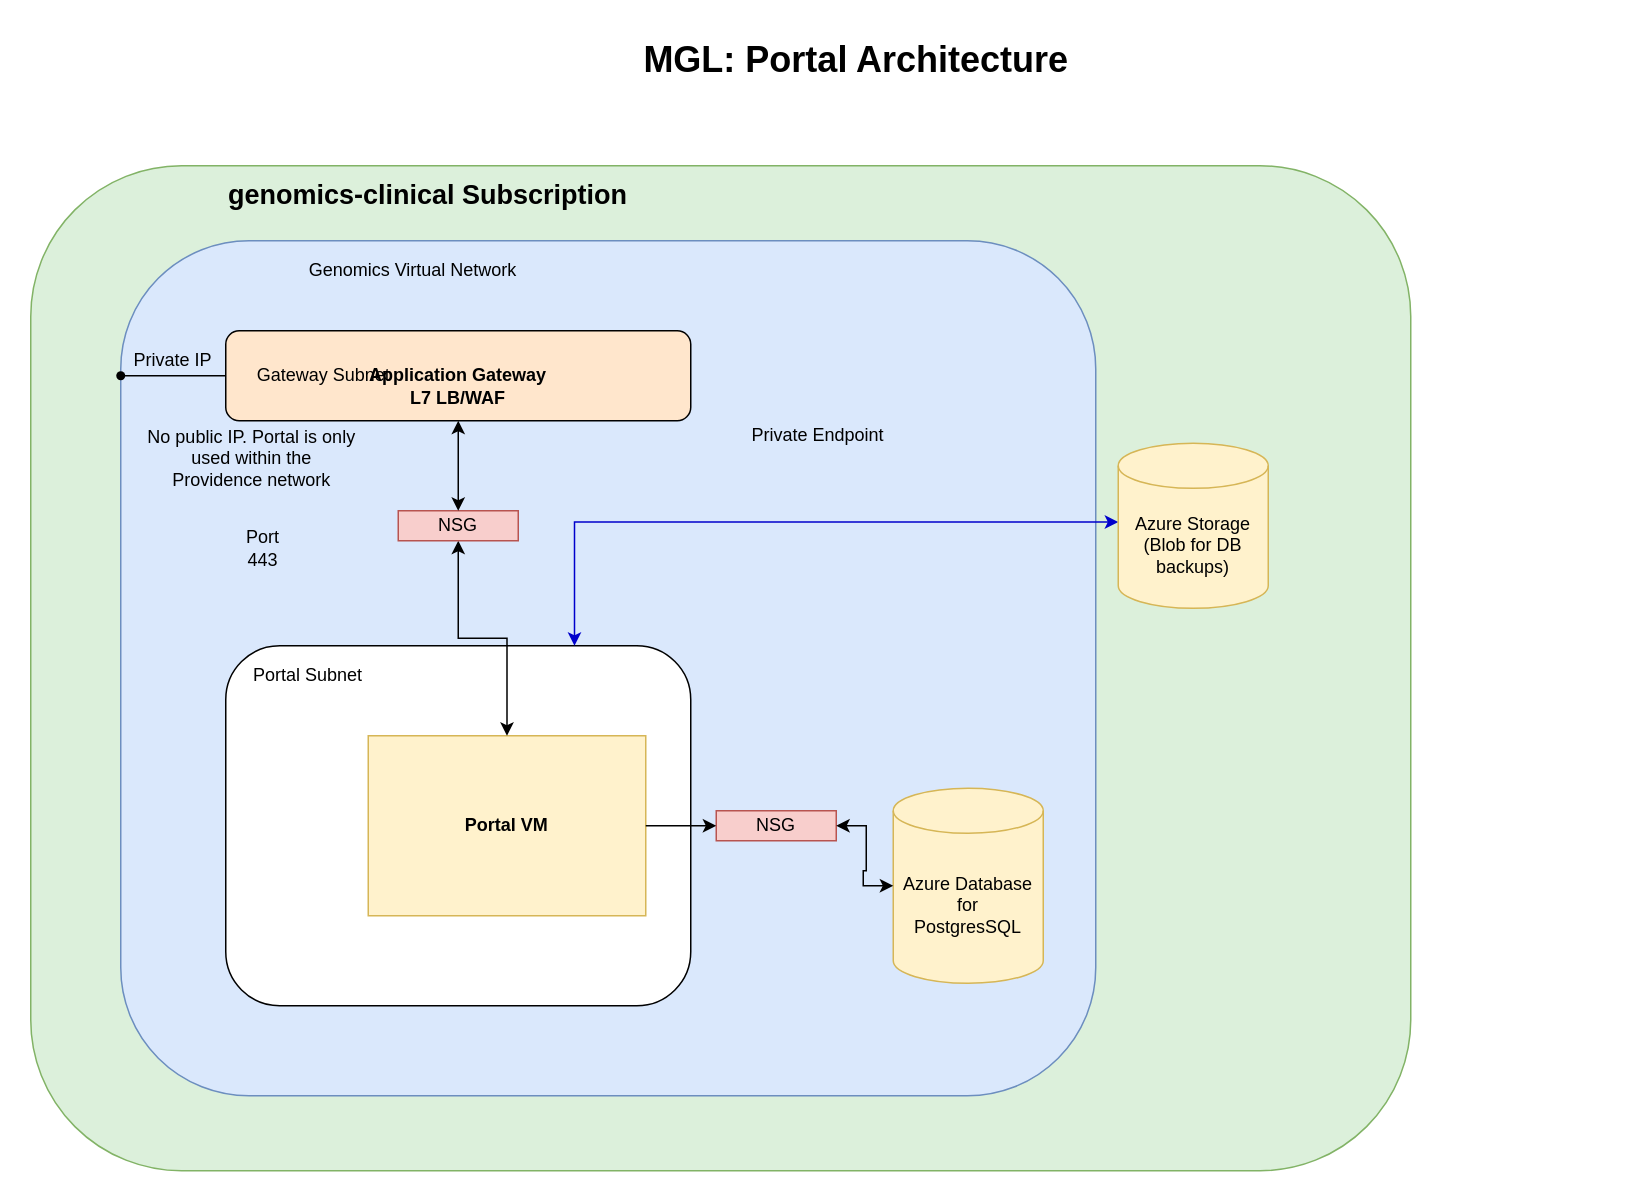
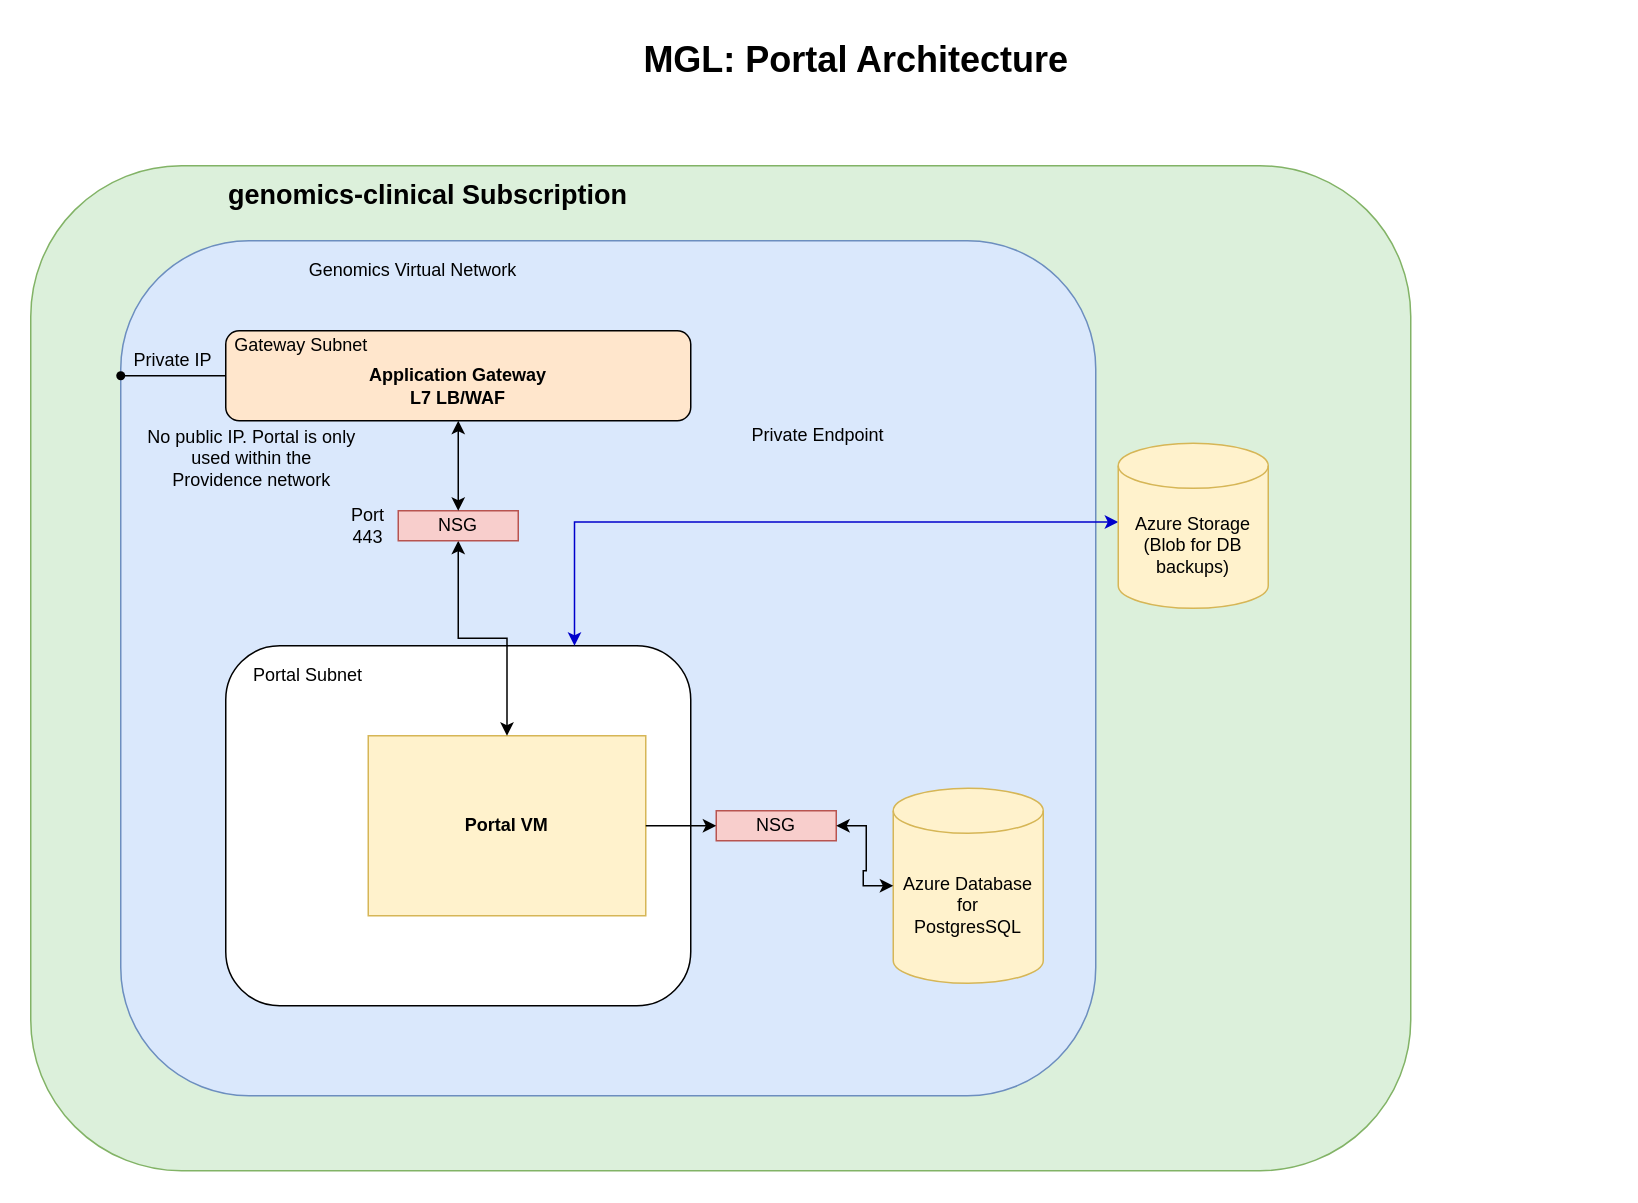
(323, 376) -> (301, 346)
(263, 548) -> (368, 526)
